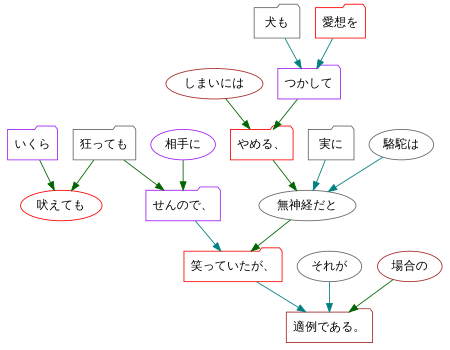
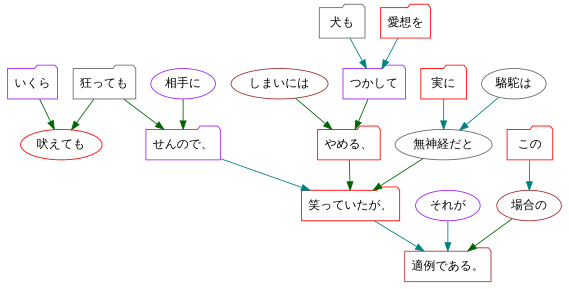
(331, 145) -> (444, 84)
none -> (530, 145)
(282, 172) -> (350, 171)
(329, 266) -> (448, 206)
